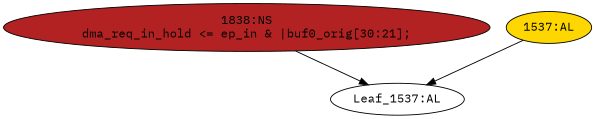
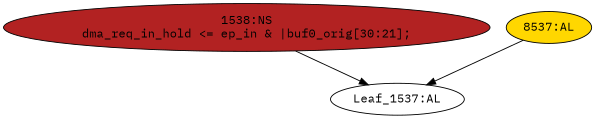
(247, 27) -> (247, 27)
(549, 27) -> (549, 27)
